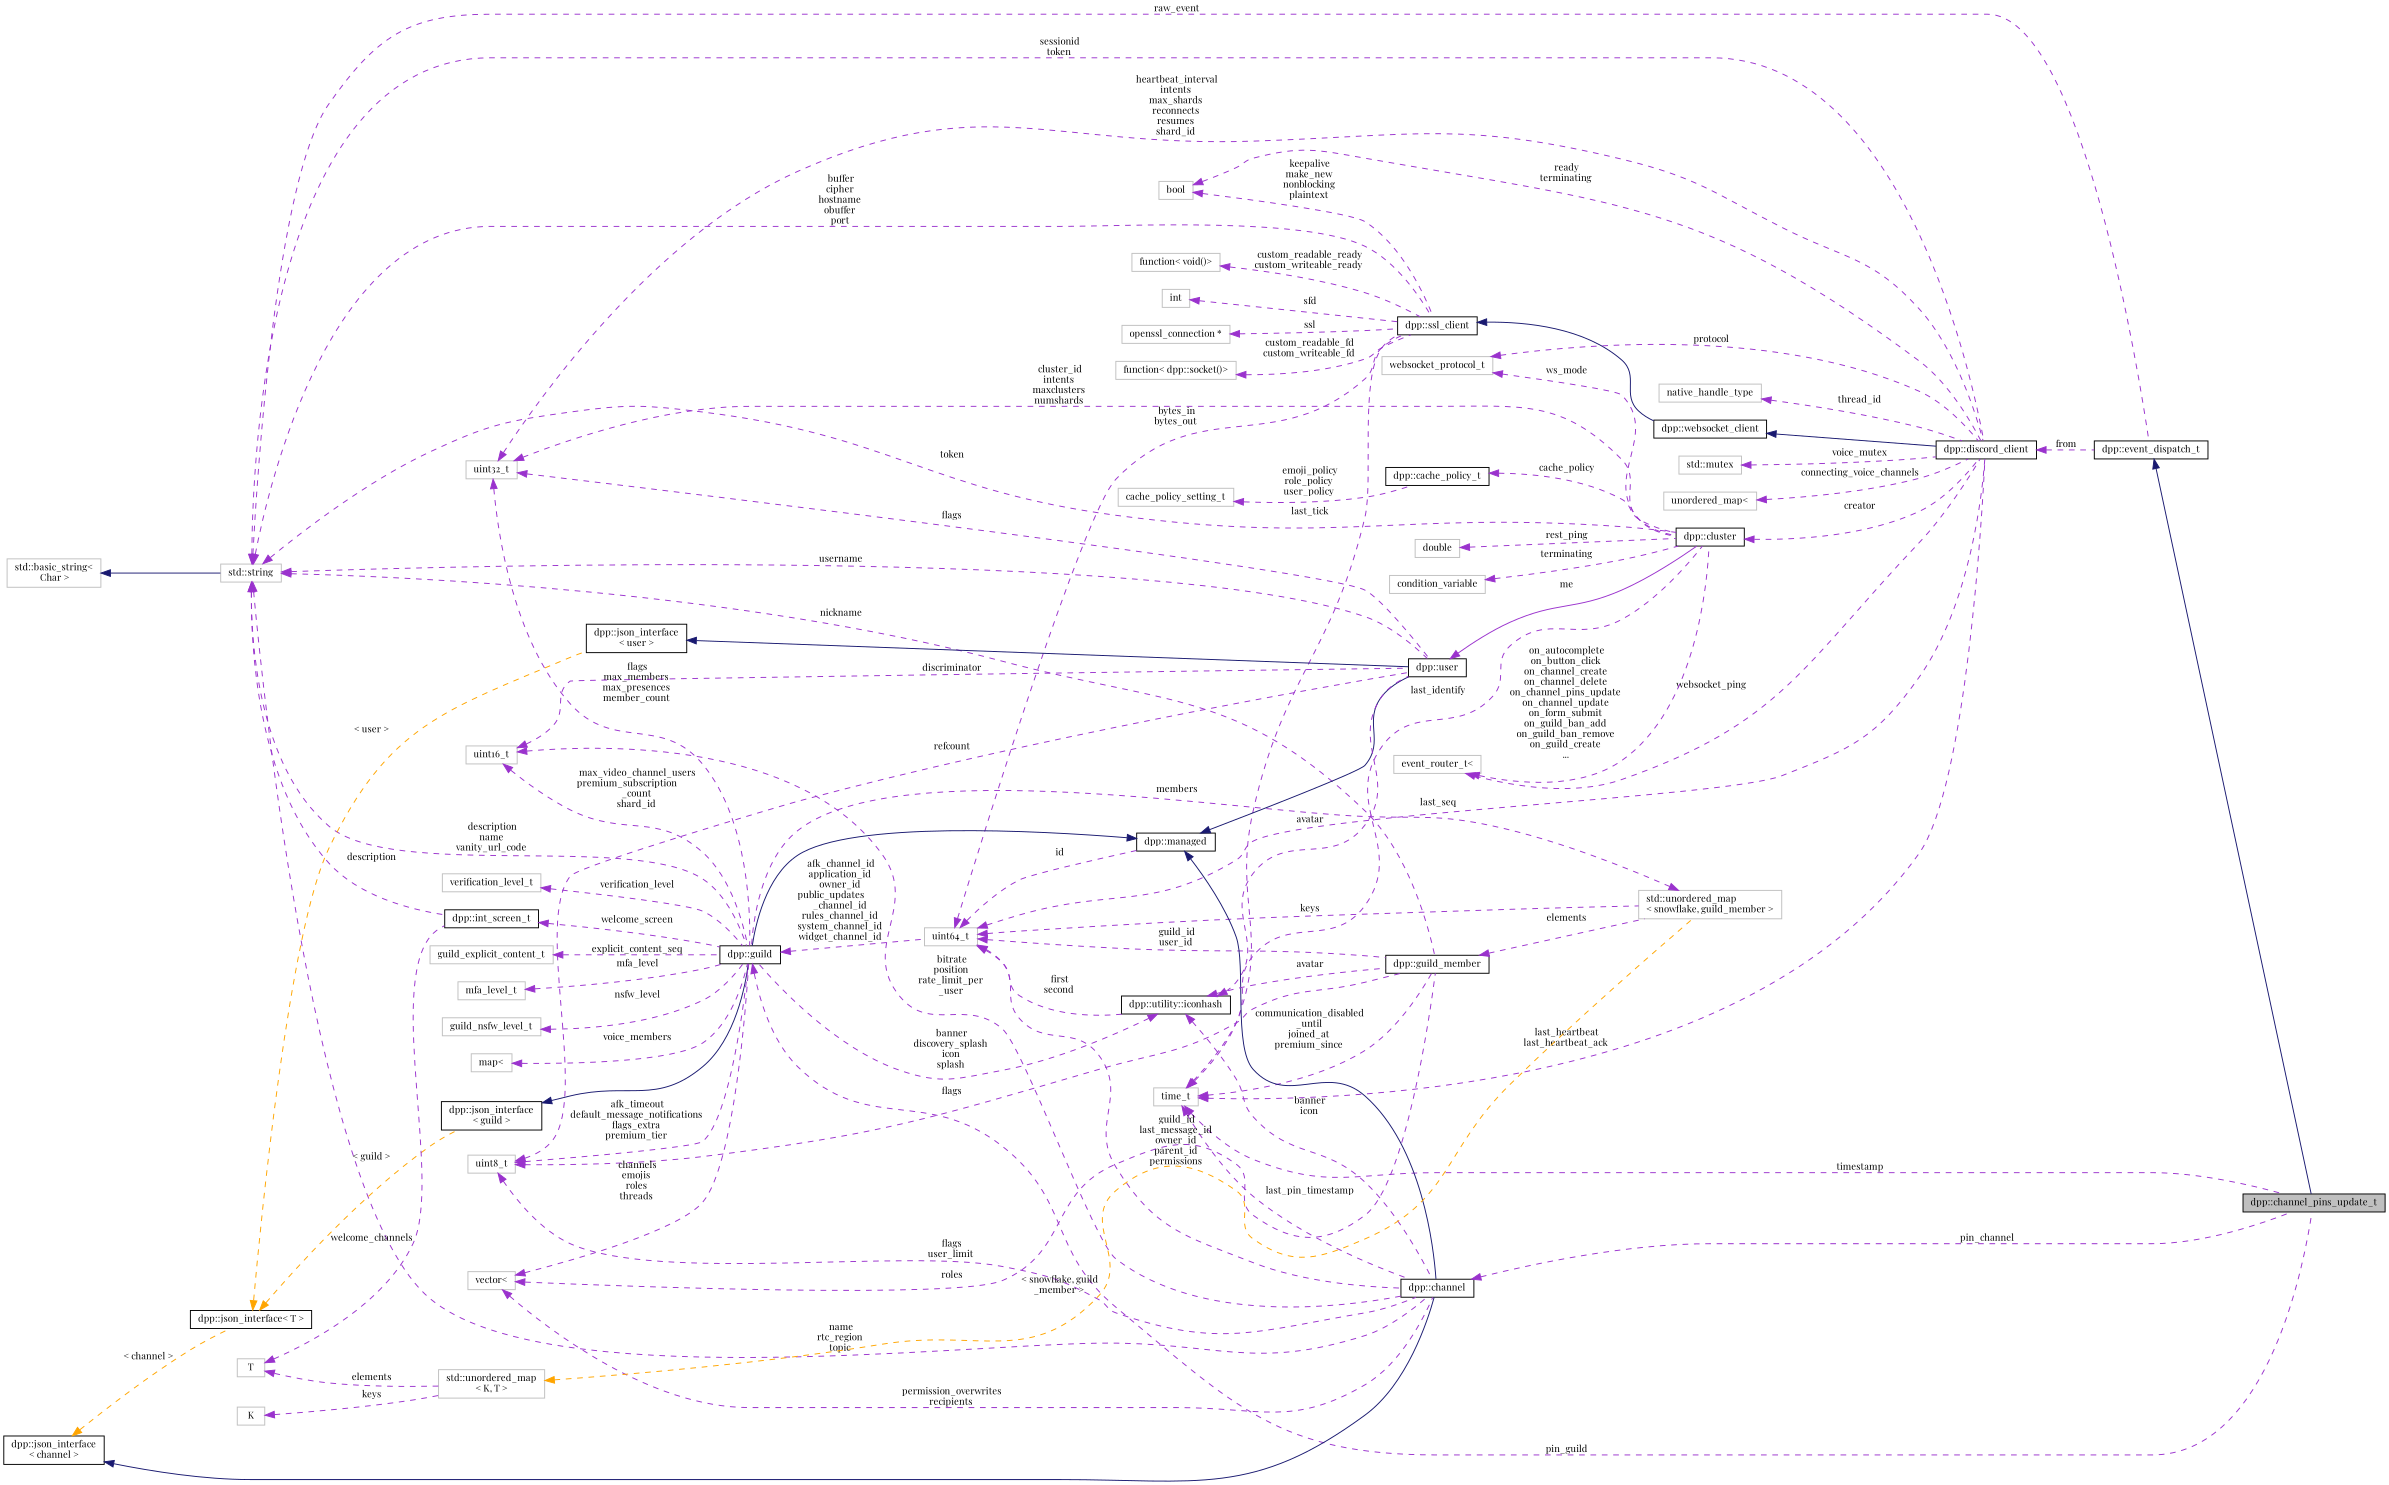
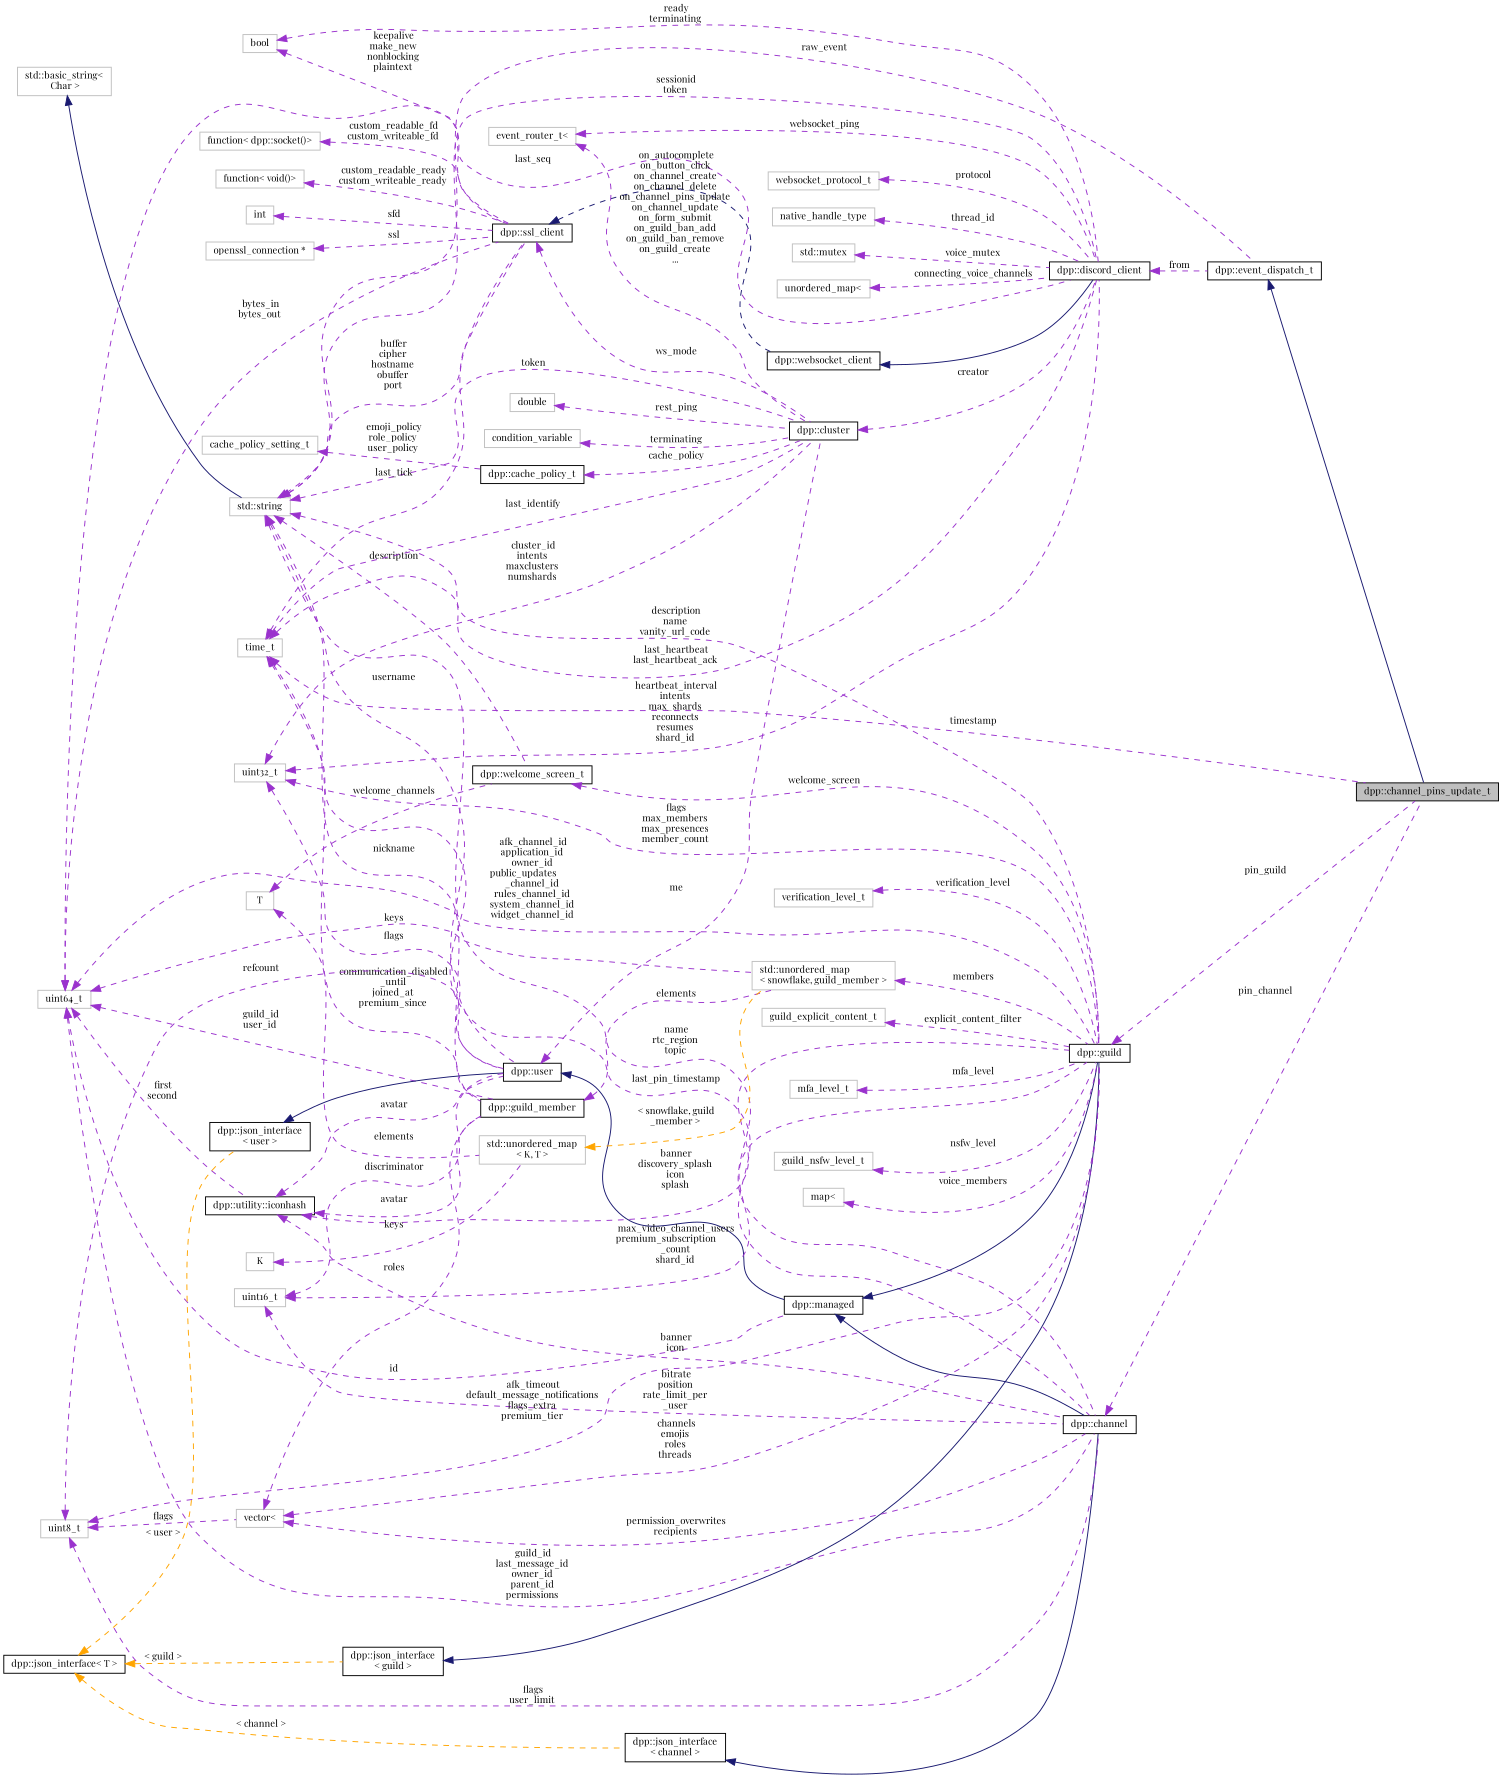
(1588, 339) -> (723, 203)
(1634, 418) -> (652, 371)
(1579, 604) -> (752, 790)
(1337, 779) -> (649, 1226)
(492, 919) -> (532, 775)
(857, 945) -> (585, 932)
(637, 950) -> (972, 1020)
(972, 1106) -> (167, 1523)
(152, 1375) -> (347, 1741)
